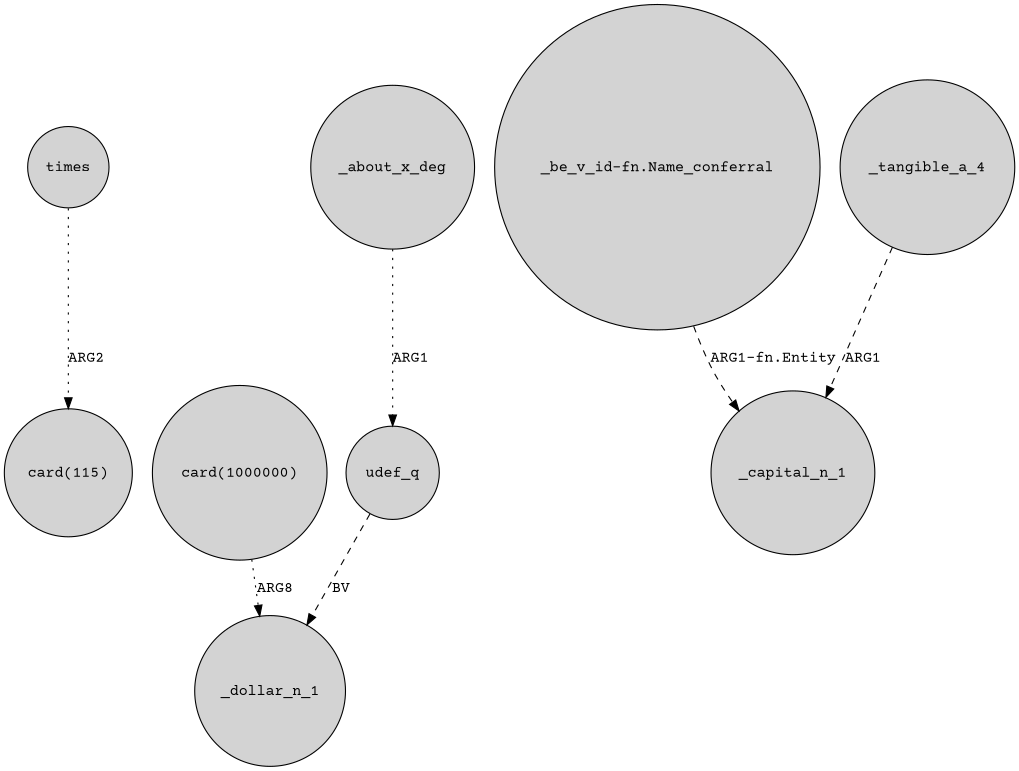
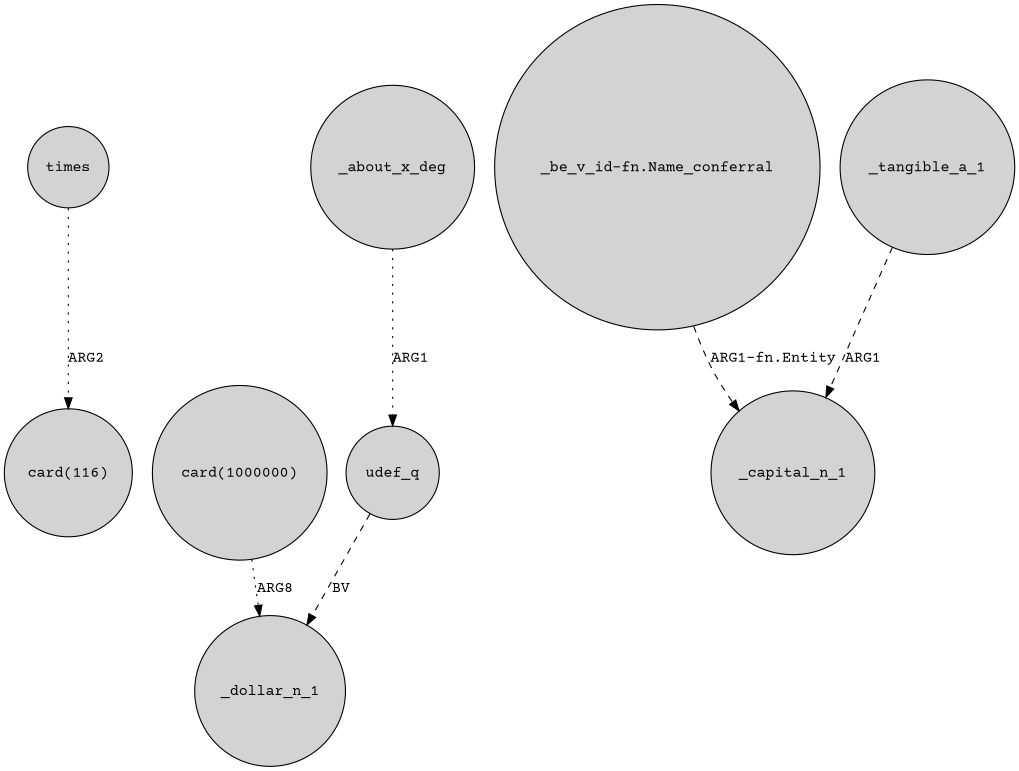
(927, 167) -> (927, 167)
(68, 473) -> (68, 473)
